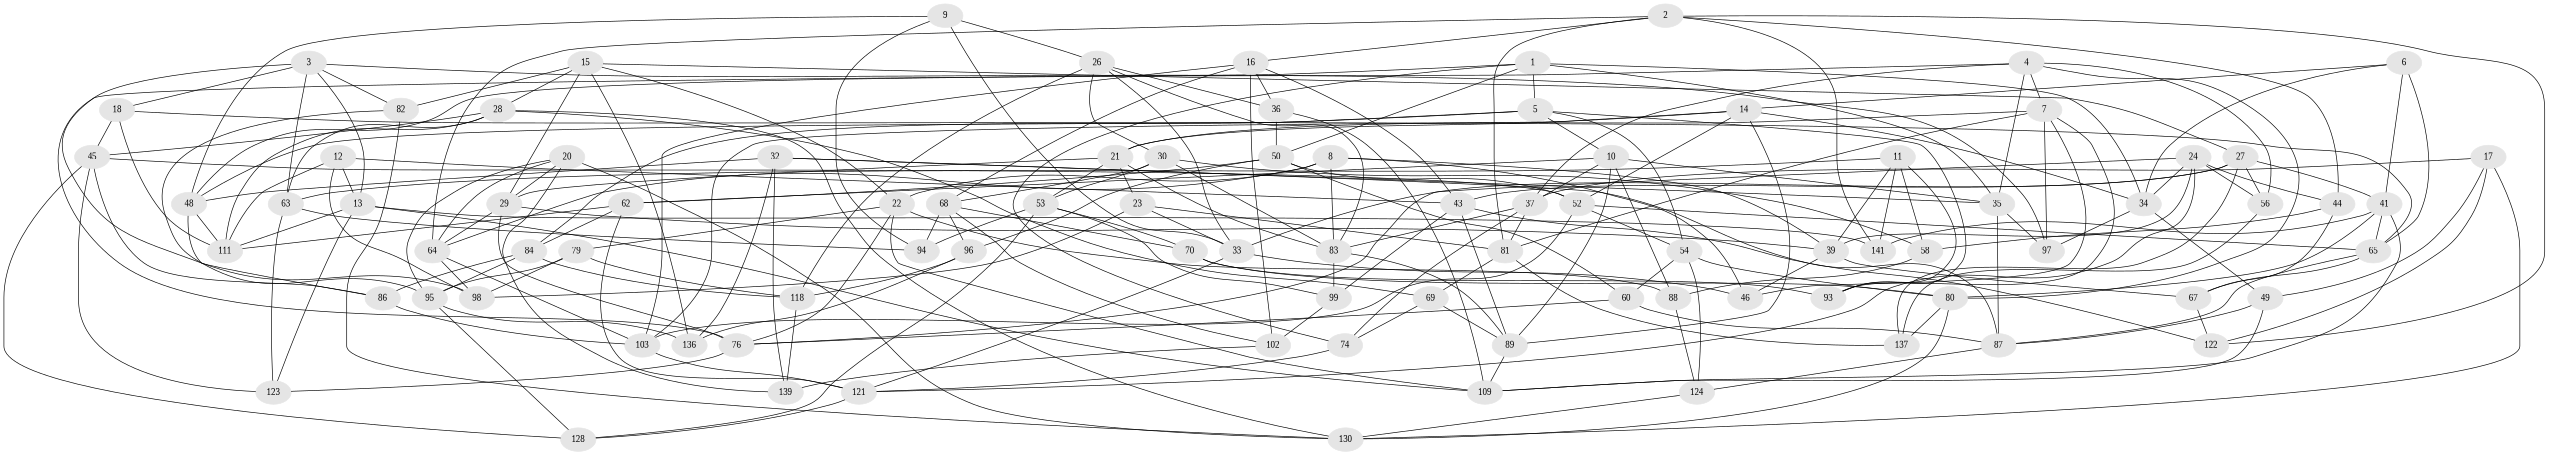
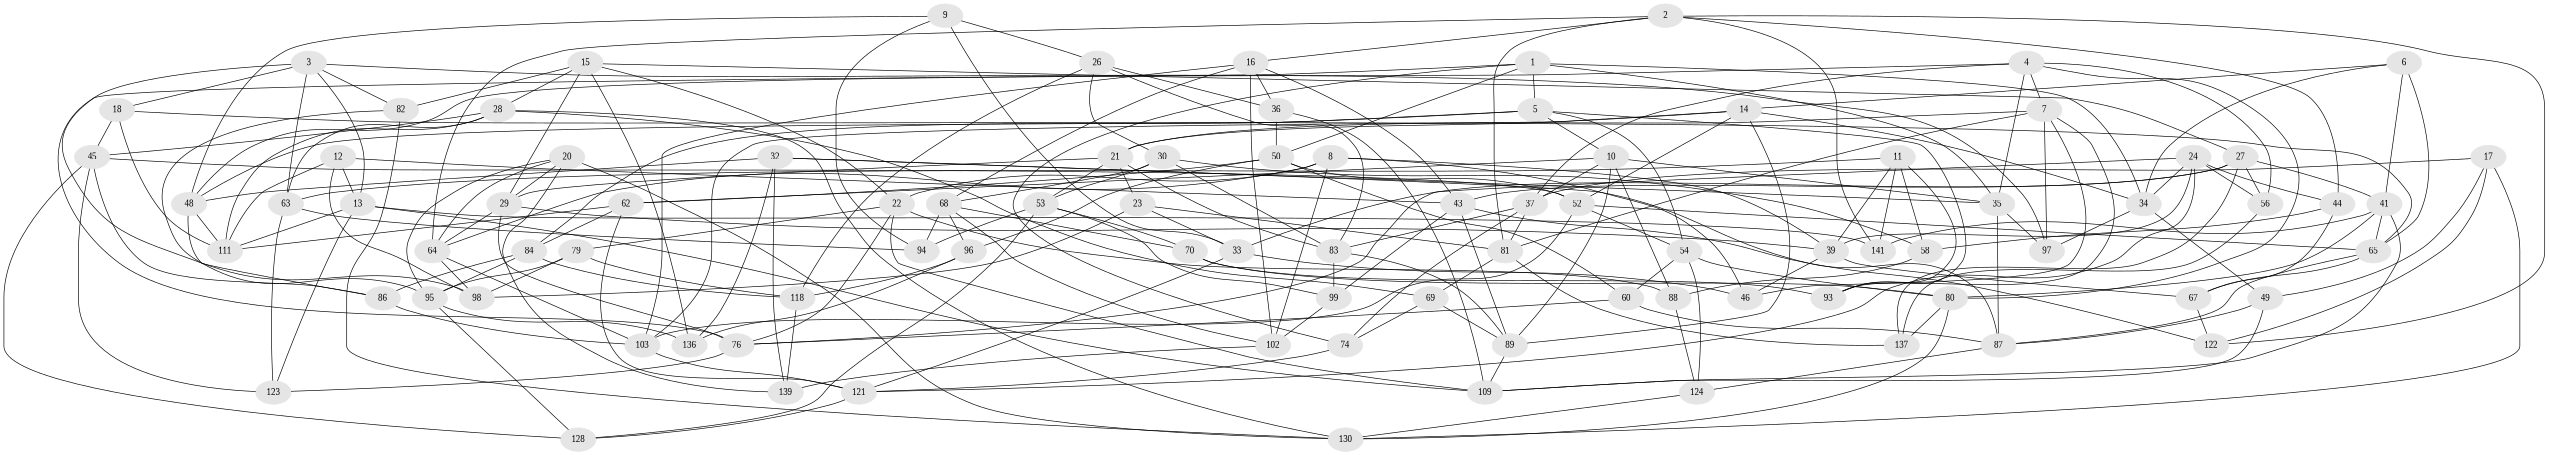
(1185, 145) -> none
(1332, 204) -> (1302, 251)
